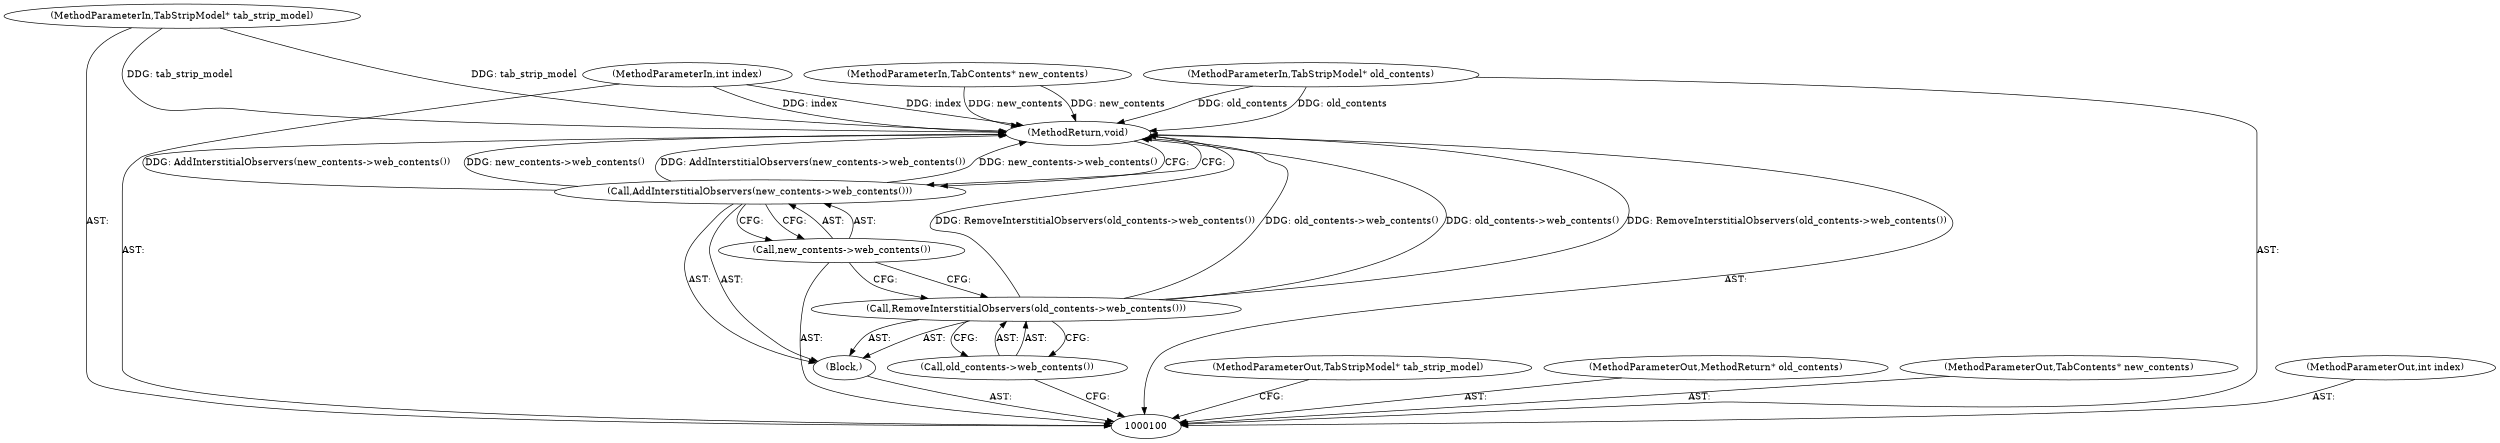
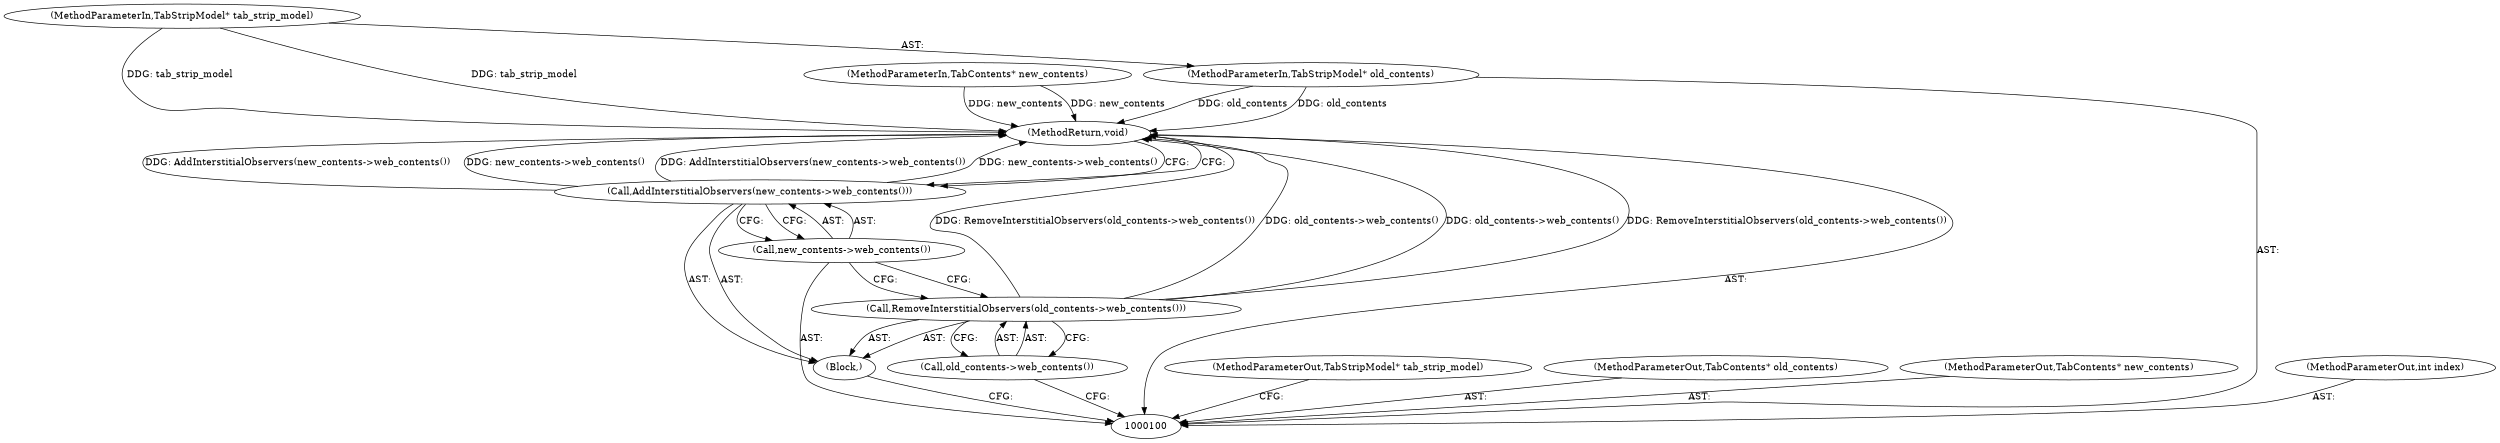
(687, 75) -> none
(1716, 368) -> (1716, 368)
(1003, 397) -> (1003, 397)
(408, 416) -> (758, 43)
